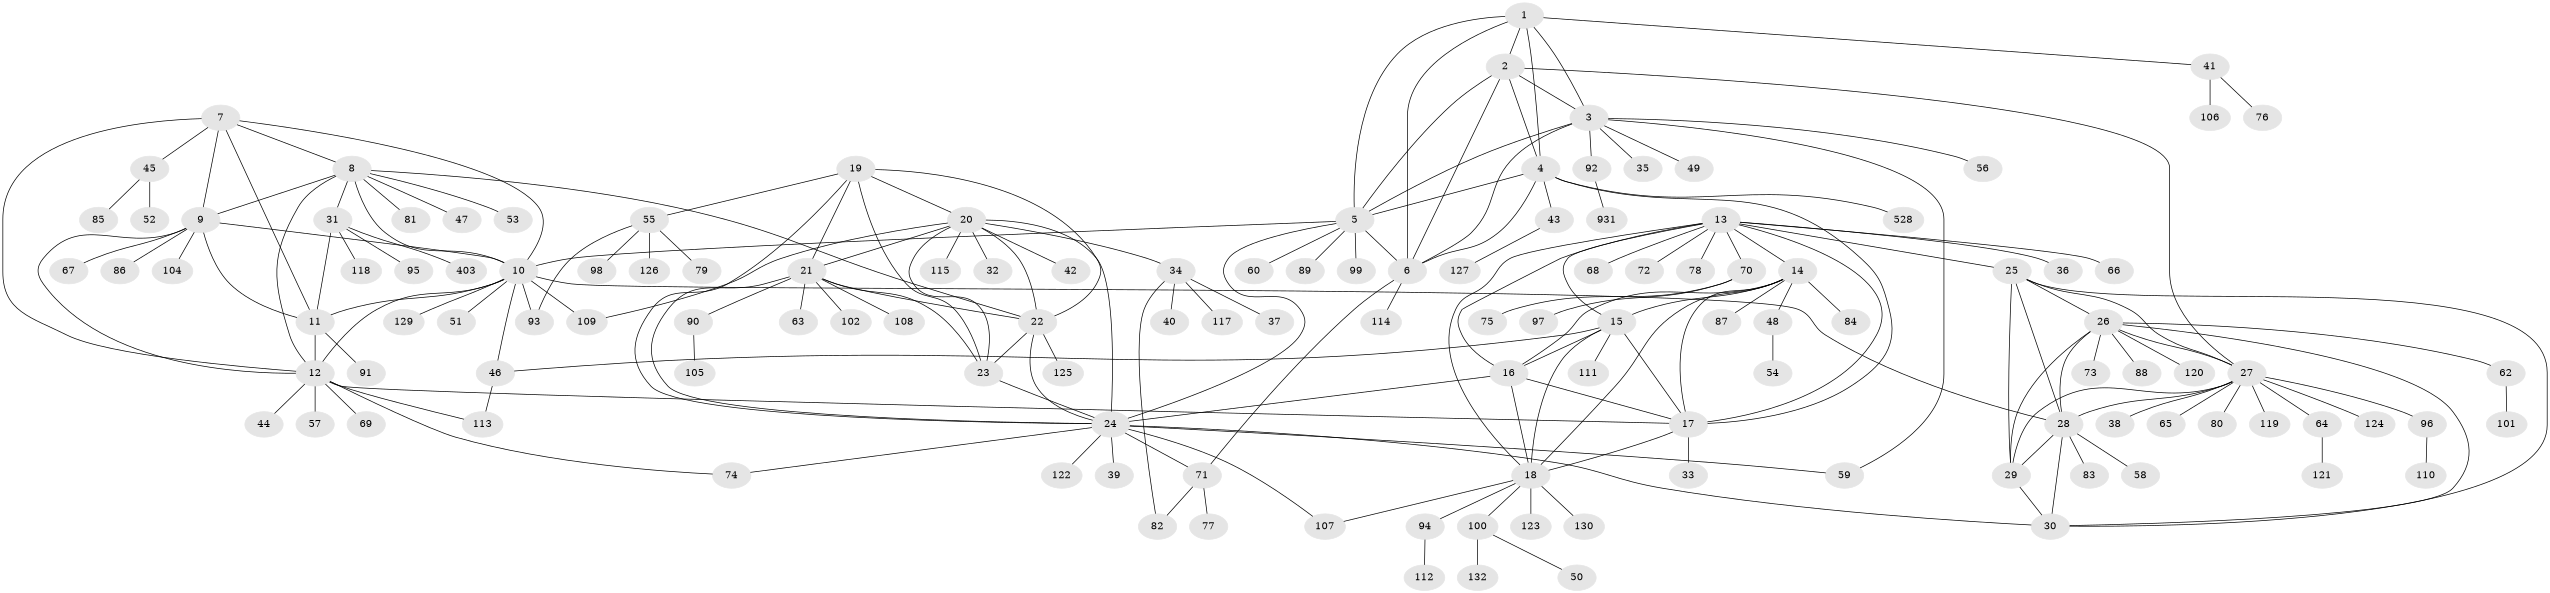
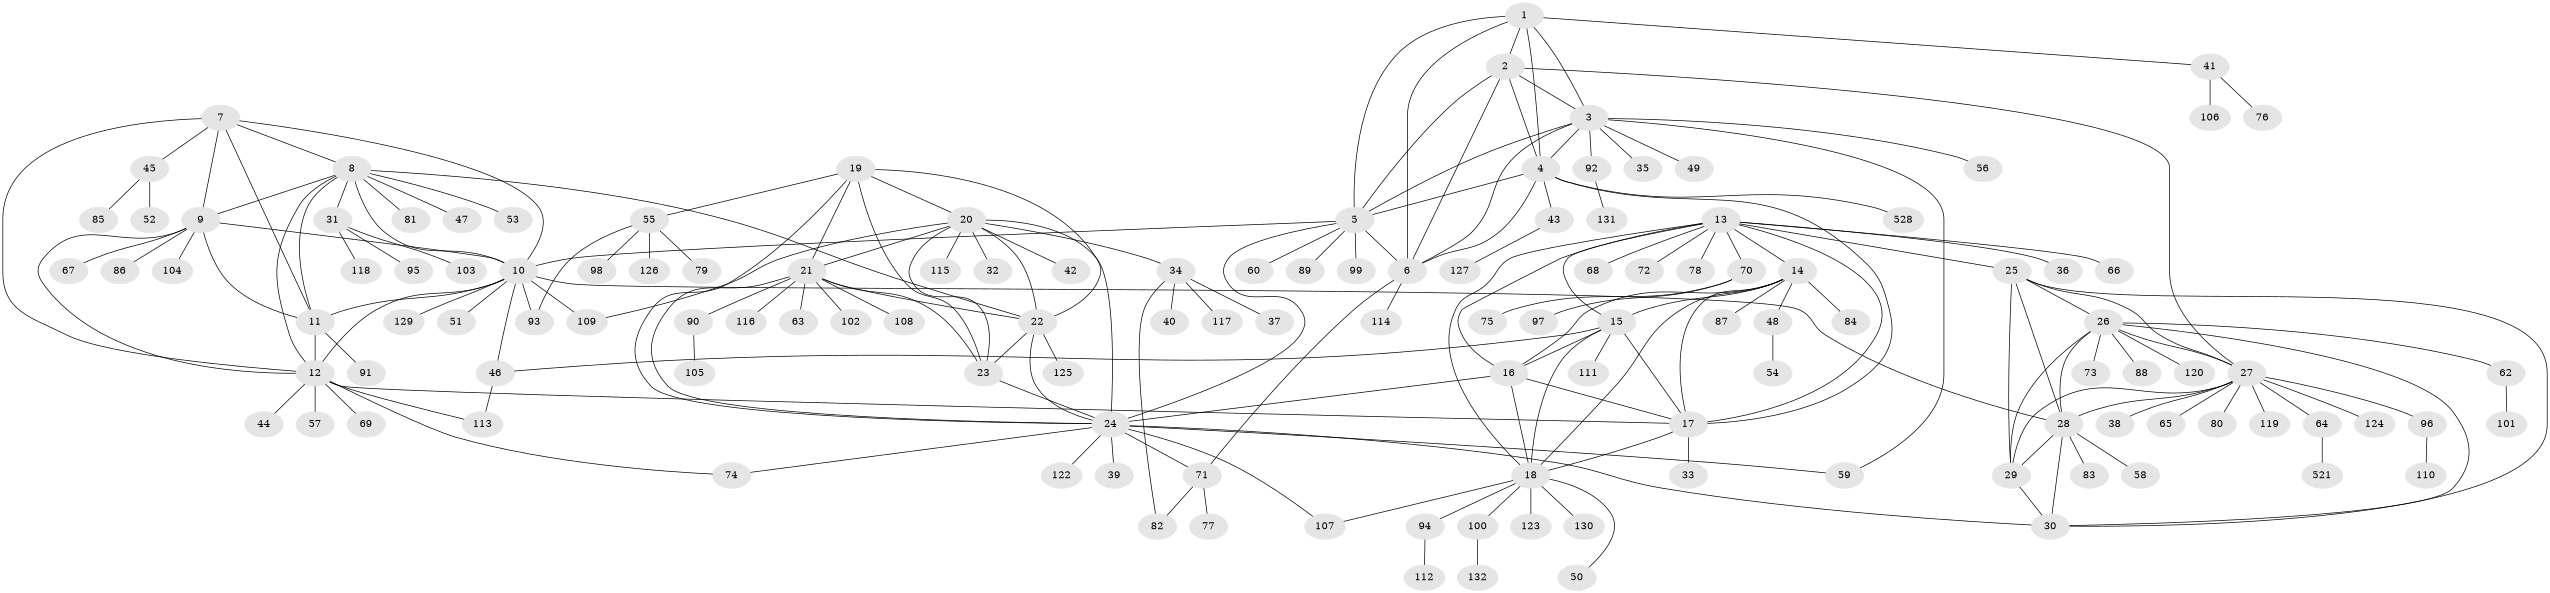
none -> (1565, 143)
(1607, 220) -> (1607, 220)
(324, 271) -> (300, 241)
(466, 271) -> (466, 271)
none -> (746, 322)
(2322, 476) -> (2322, 476)
(1528, 552) -> (1608, 510)
